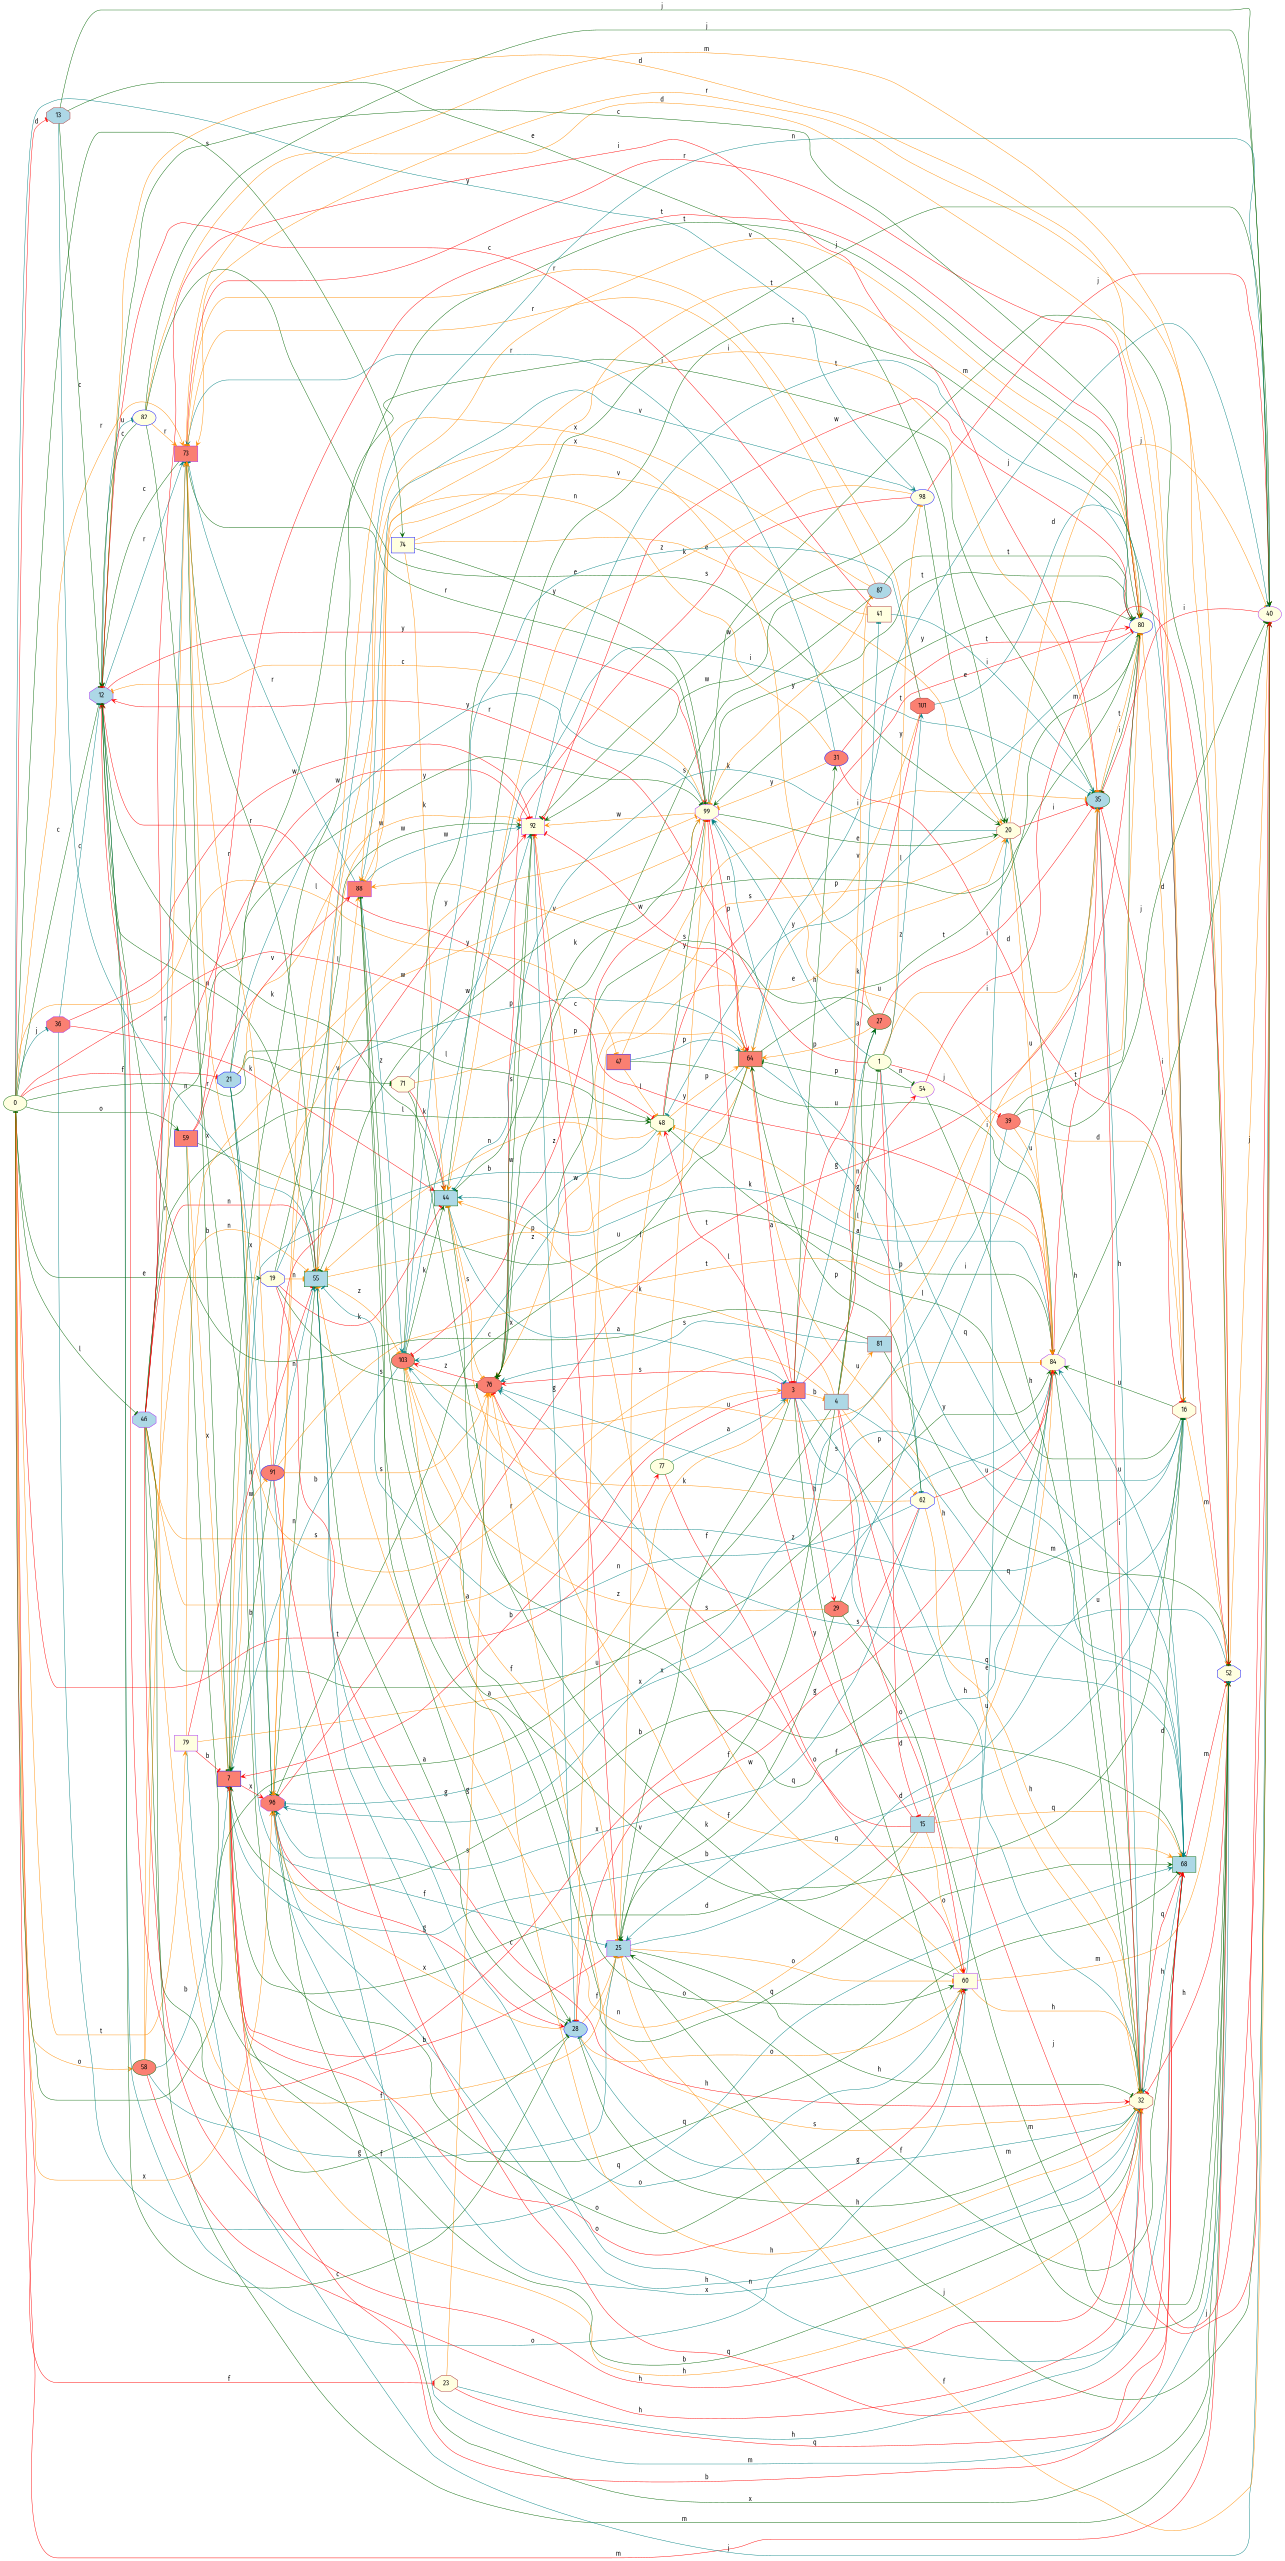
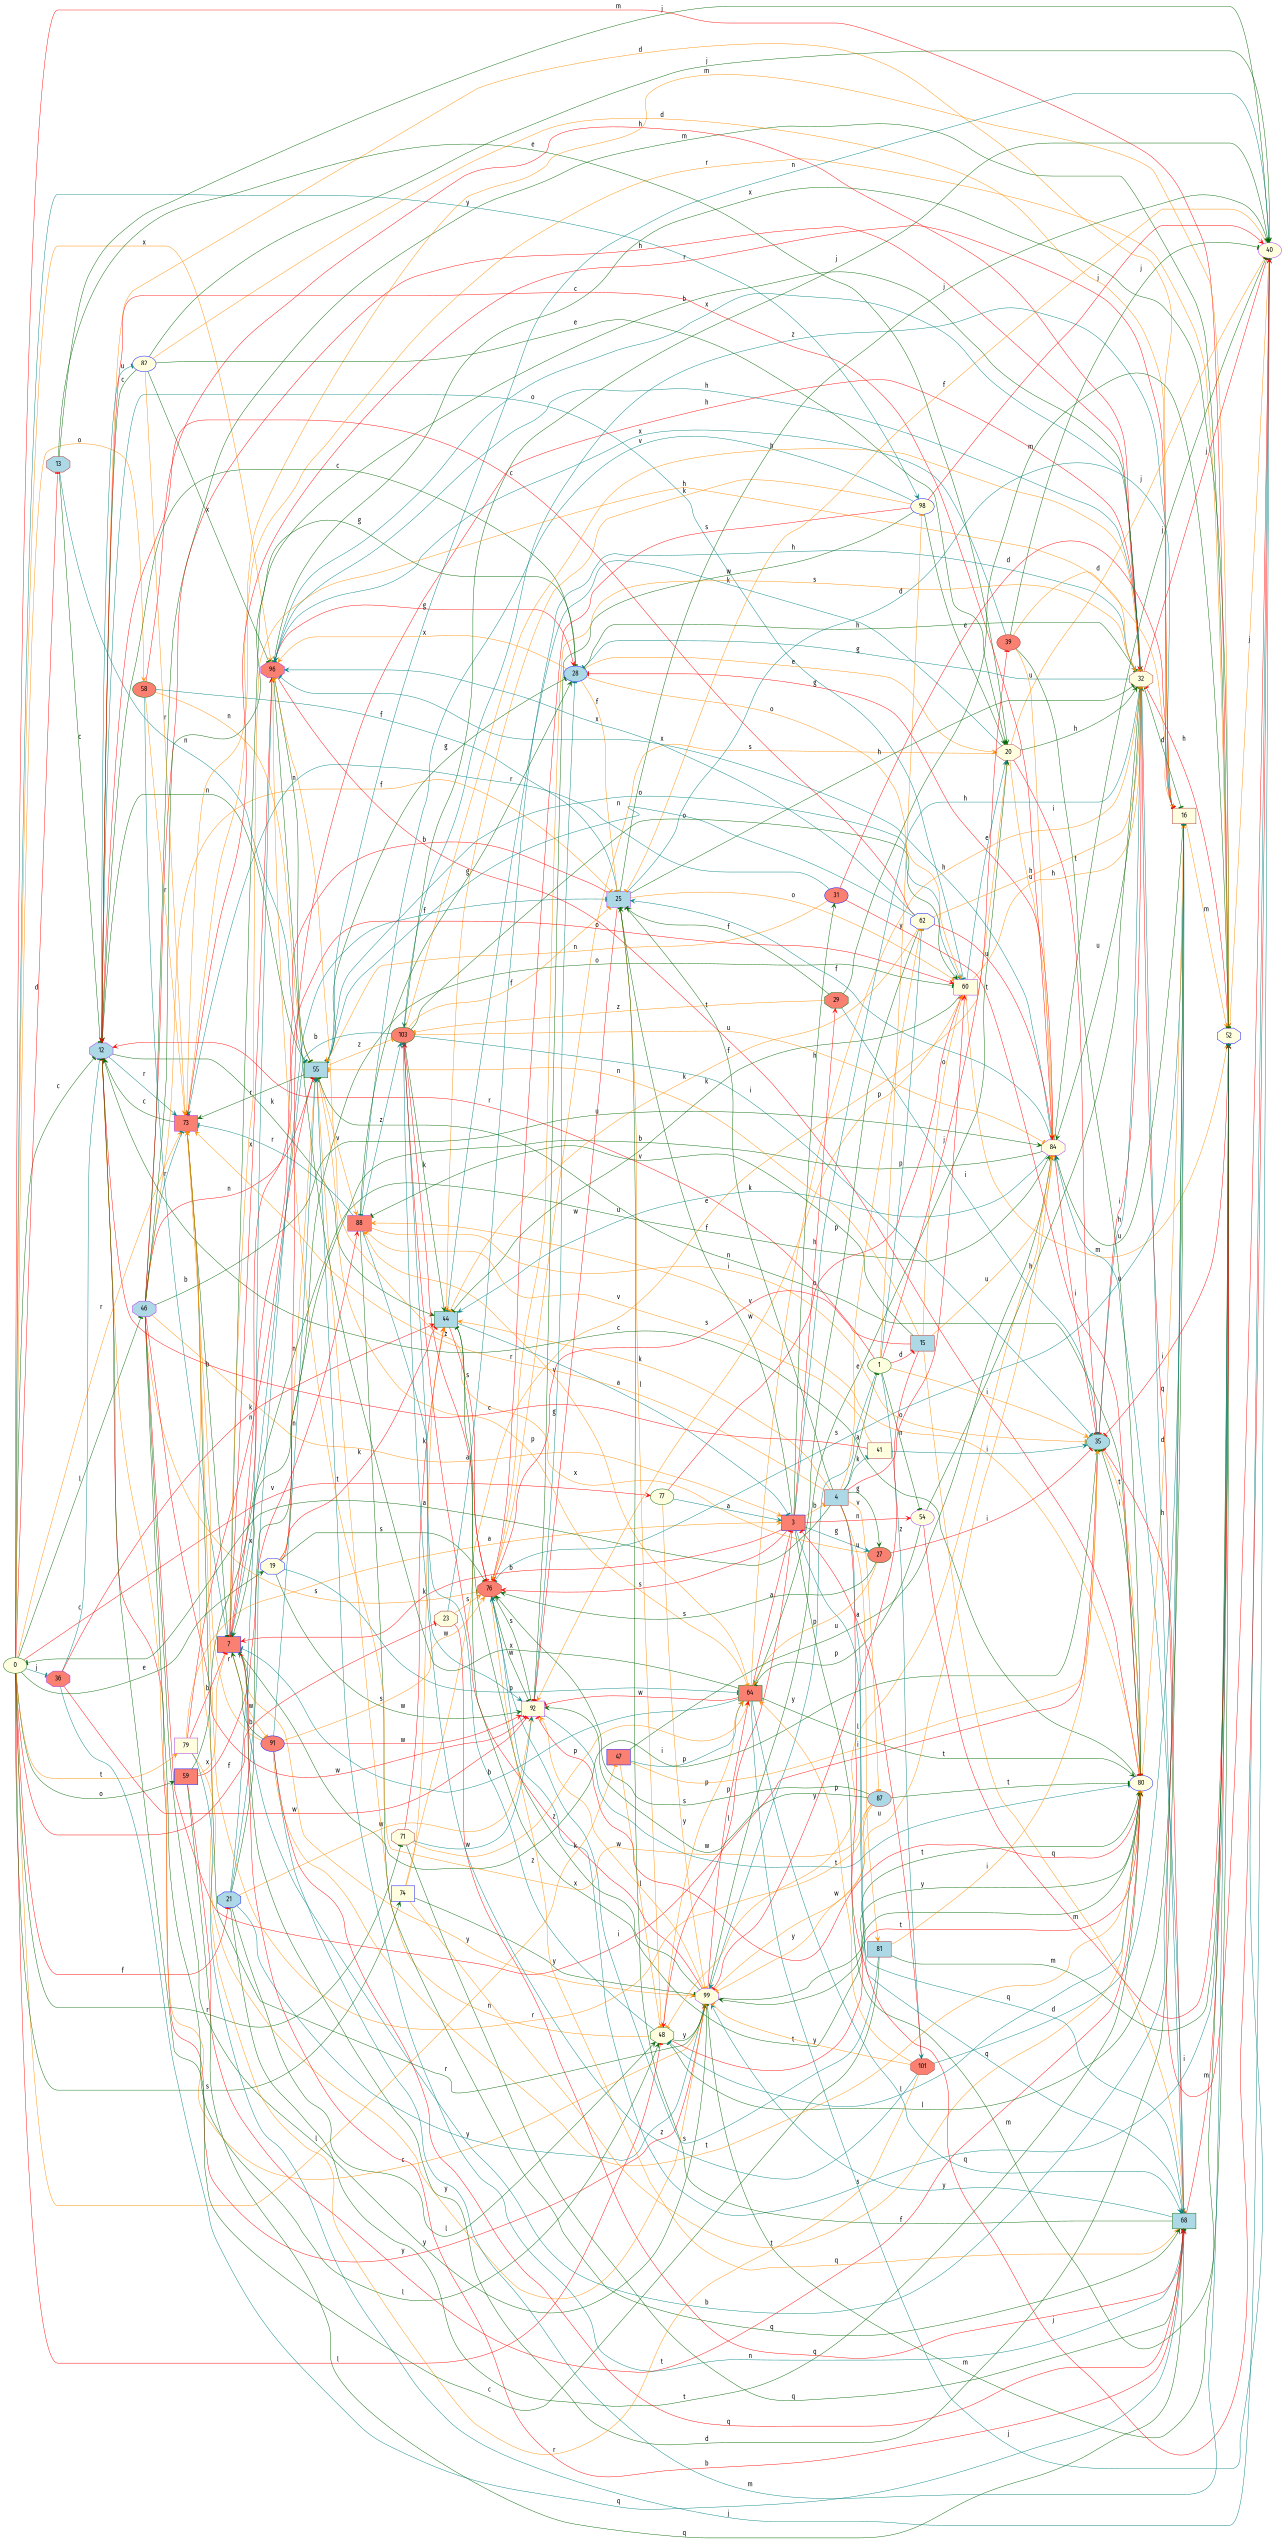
(774, 786) -> (804, 2042)
(468, 1291) -> (475, 1452)
(1184, 1410) -> (1184, 816)
